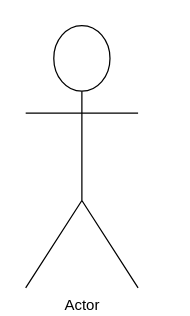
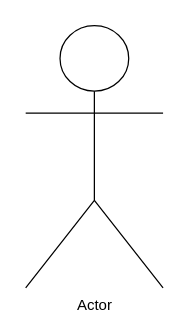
(82, 157) -> (94, 157)
